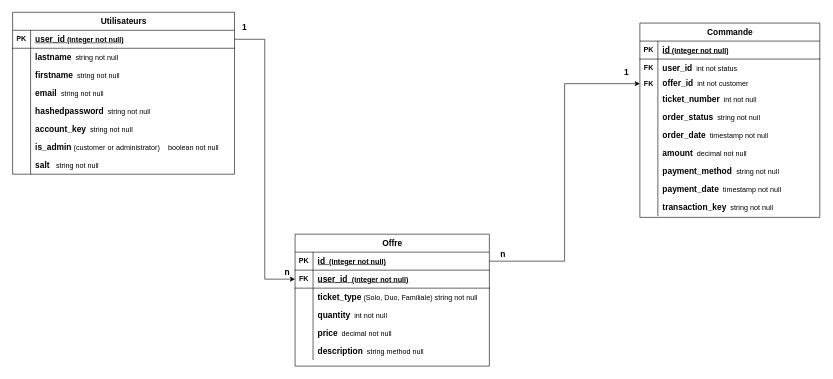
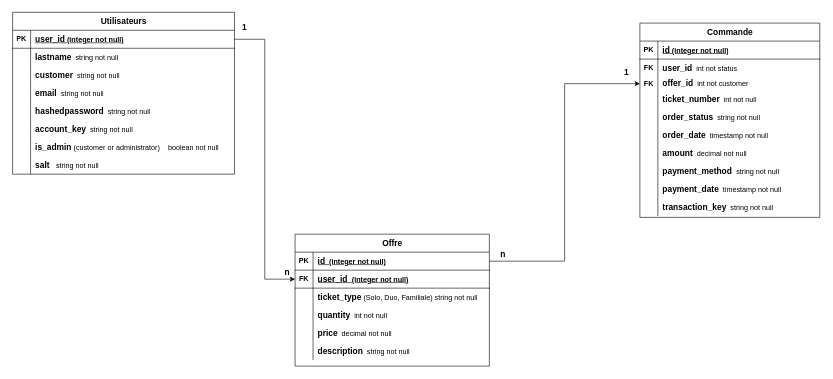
(81, 75) -> (80, 75)
(373, 351) -> (367, 351)
